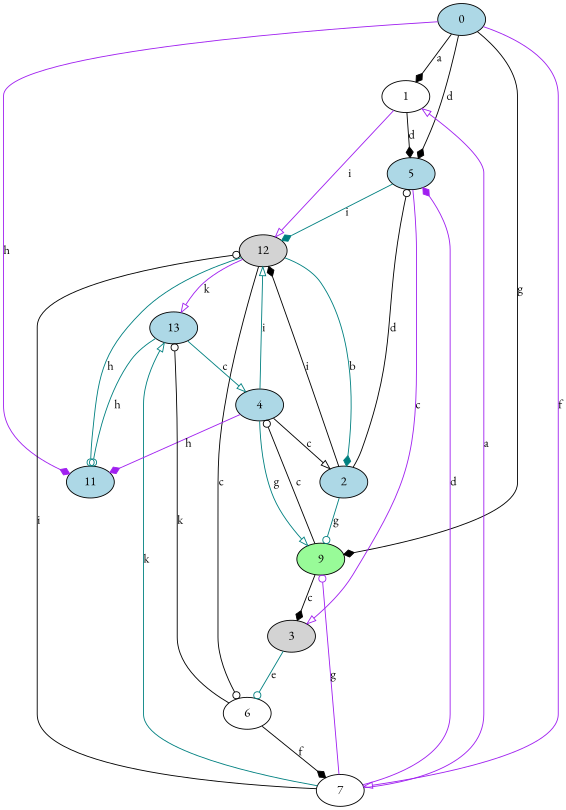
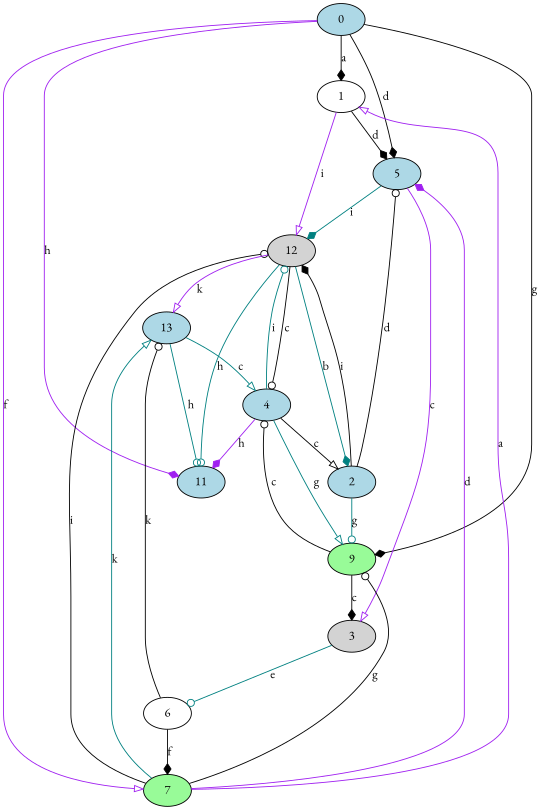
(261, 332) -> (269, 330)
(218, 479) -> (283, 325)
(331, 678) -> (331, 712)
(340, 790) -> (167, 790)
